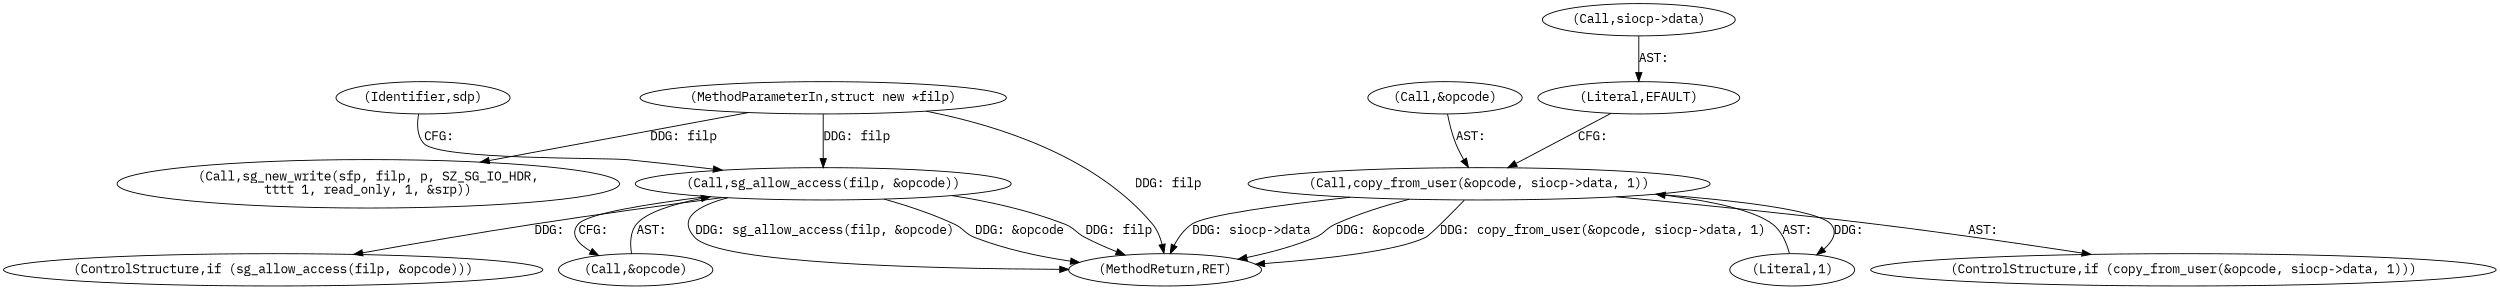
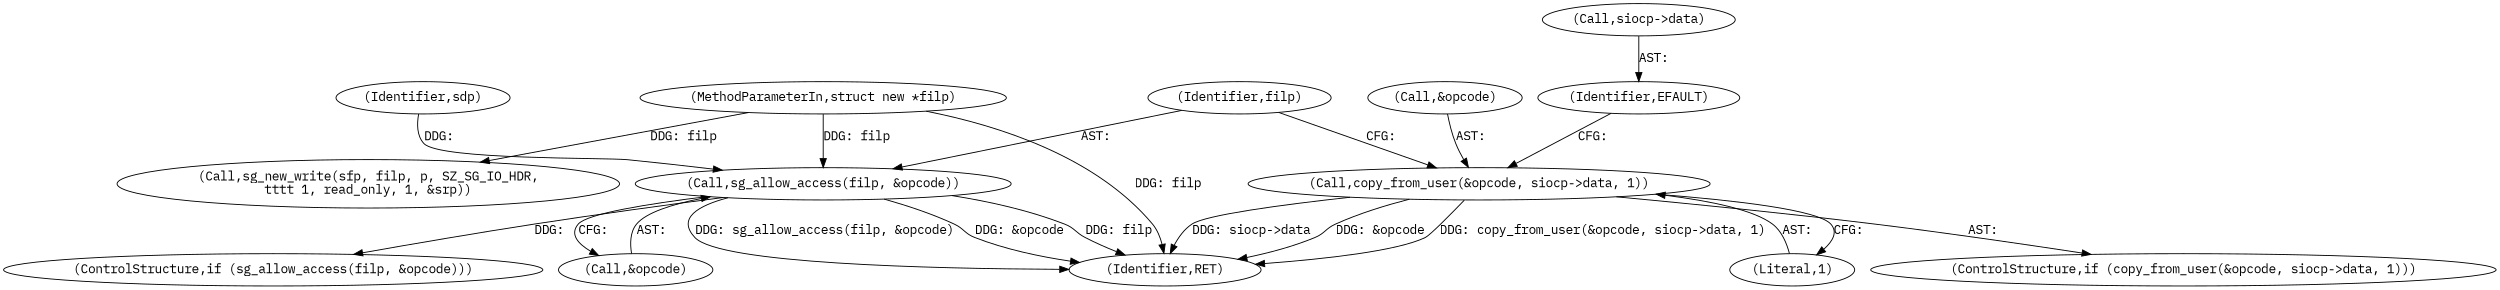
none -> (1240, 98)
(1639, 98) -> (1639, 98)
(443, 137) -> (443, 137)
(1852, 231) -> (1852, 231)
(1165, 270) -> (1165, 270)
